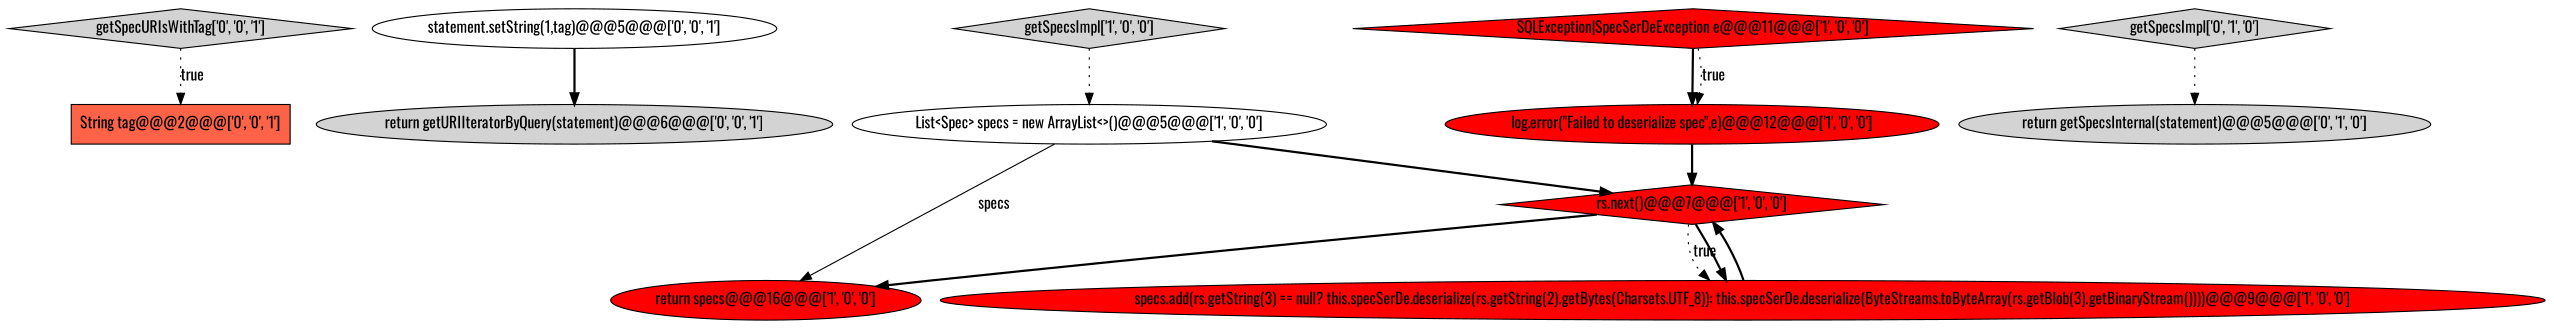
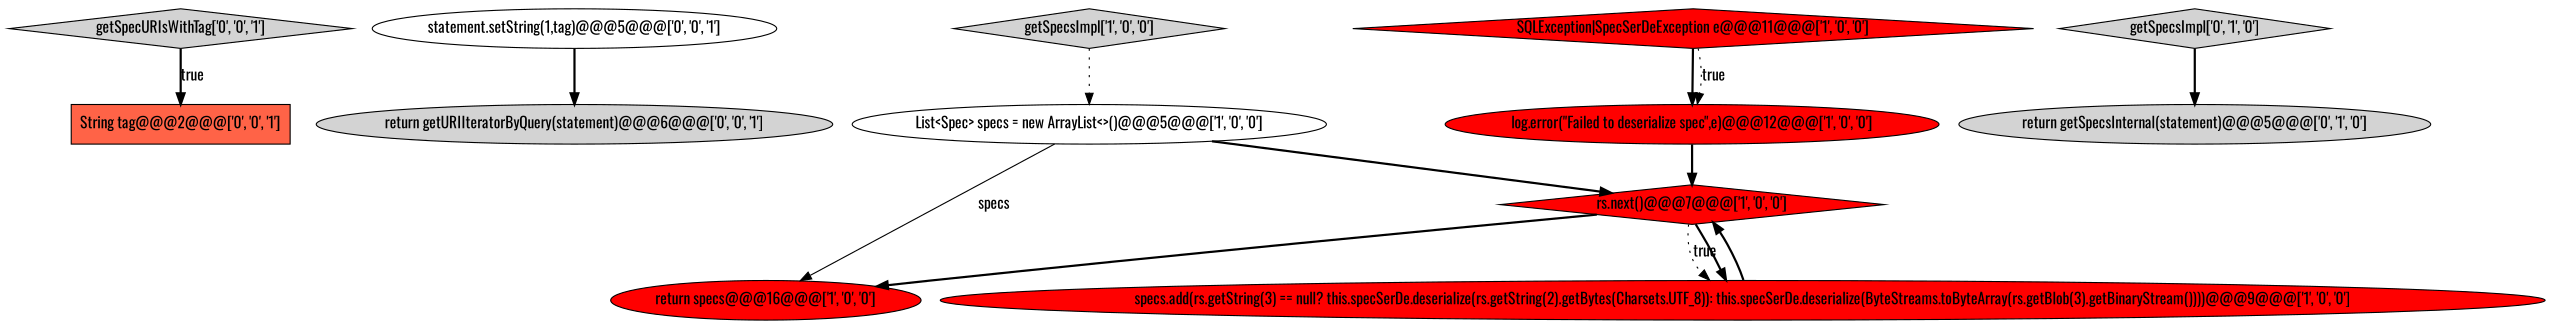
(181, 71) -> (181, 71)
(2195, 71) -> (2195, 71)
